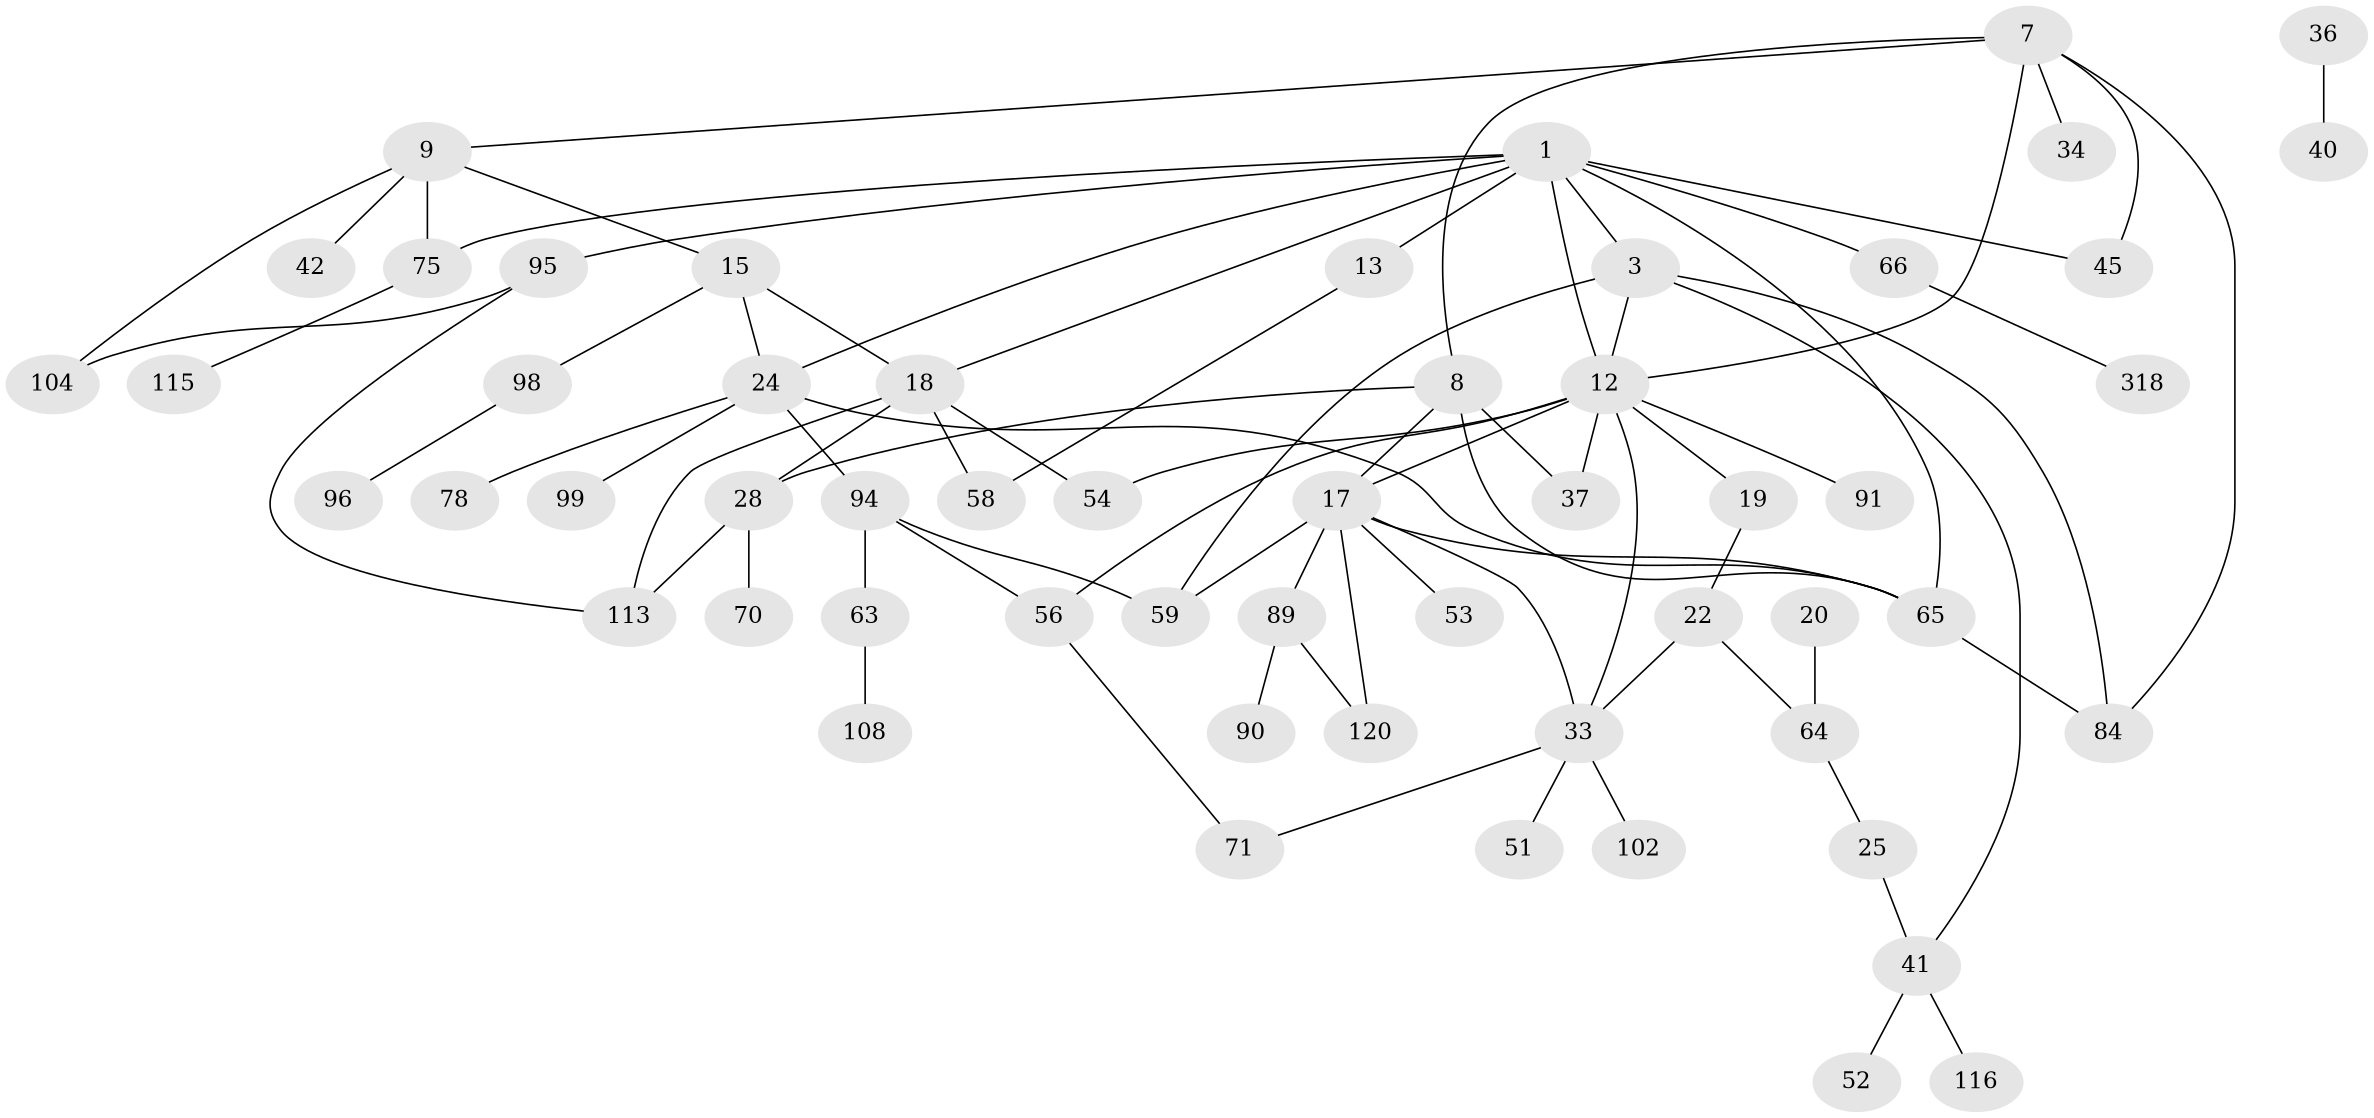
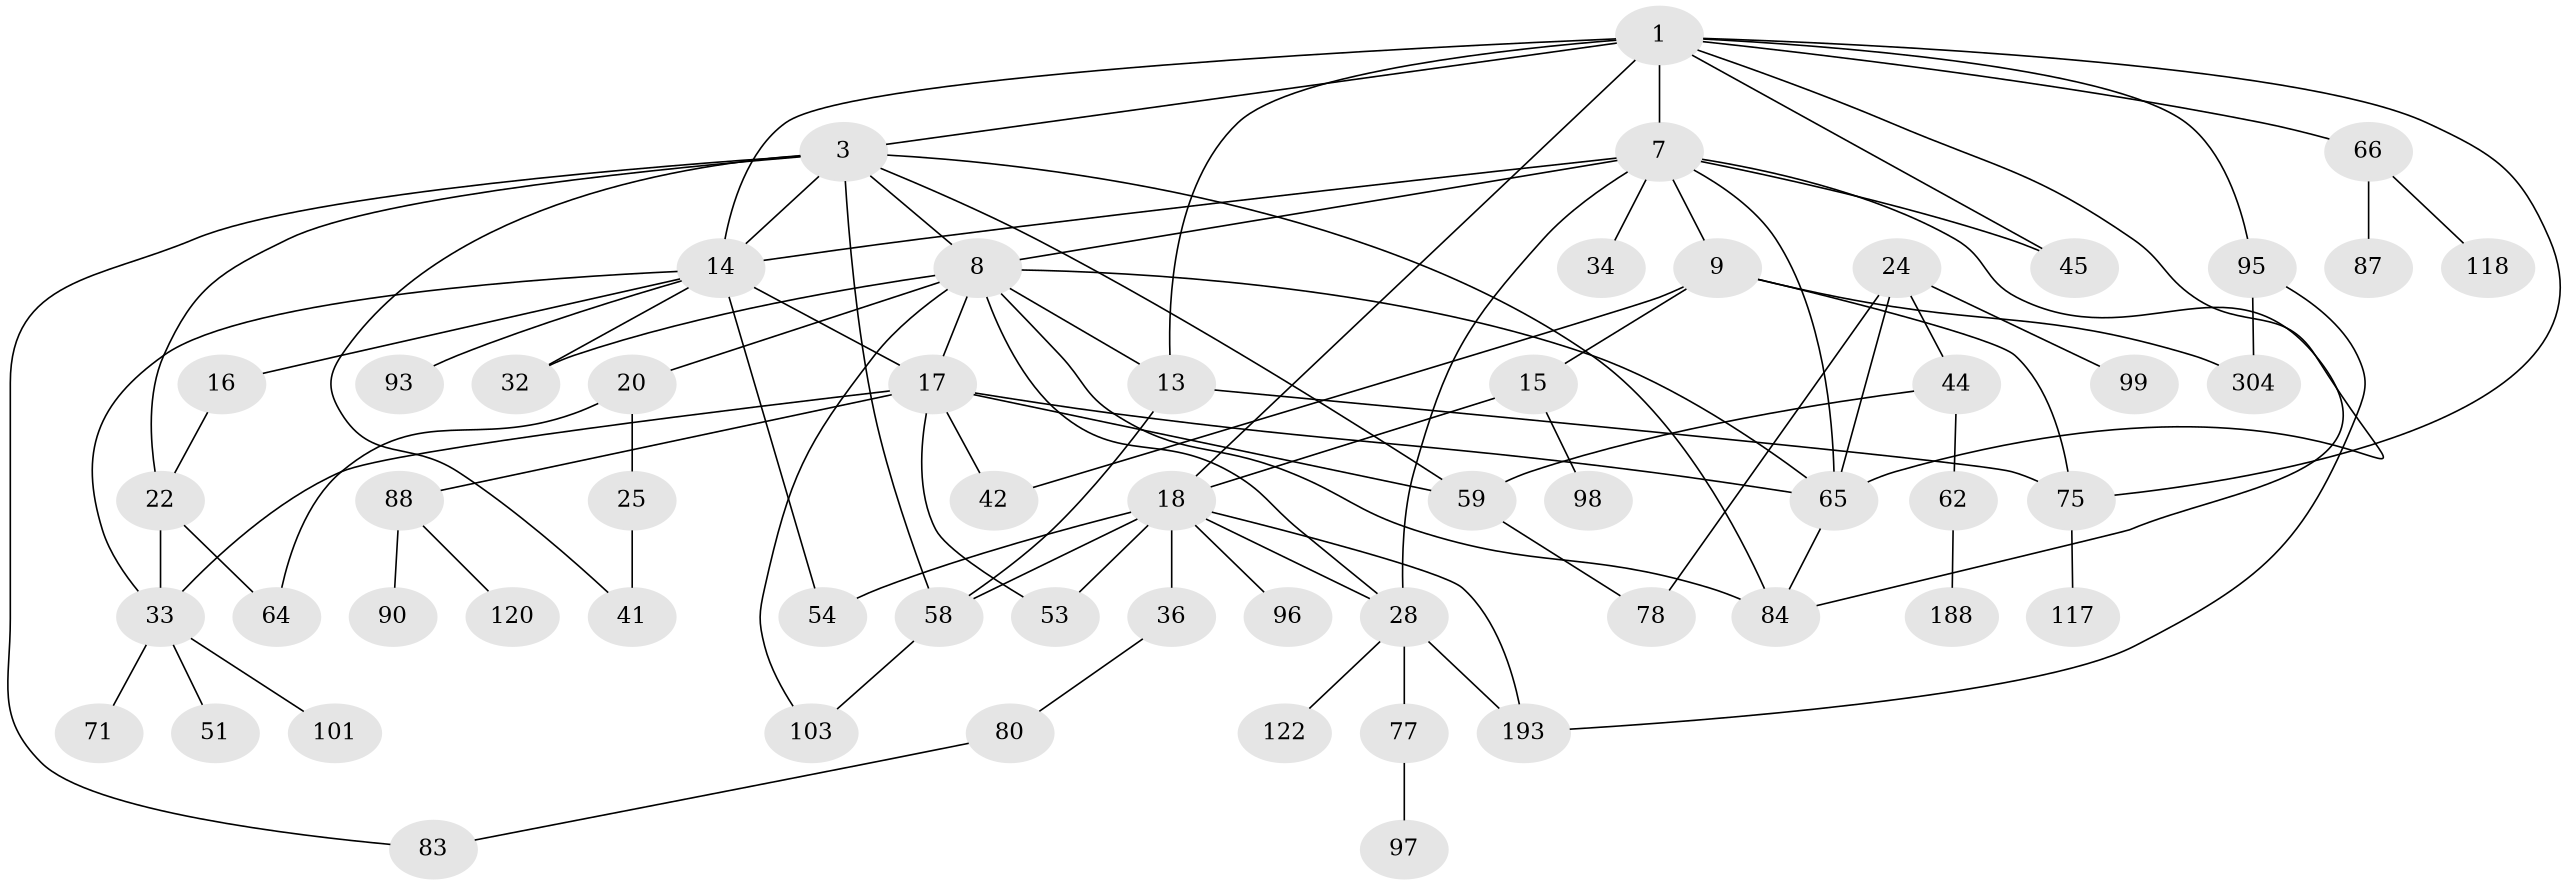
(2324, 152) -> (1010, 733)
none -> (397, 208)
none -> (911, 210)
(1147, 241) -> (1660, 94)
none -> (2369, 268)
none -> (1808, 308)
(751, 326) -> none
none -> (805, 326)
none -> (1075, 326)
none -> (1465, 339)
(53, 384) -> (2254, 384)
(174, 384) -> (2073, 617)
(1605, 384) -> (721, 268)
(2143, 384) -> (2488, 268)
none -> (874, 409)
none -> (1627, 429)
(433, 443) -> (1230, 559)
none -> (1344, 498)
(865, 501) -> (1957, 384)
(1576, 501) -> (516, 384)
(1754, 501) -> (222, 384)
(1870, 501) -> (400, 384)
none -> (1544, 548)
none -> (1114, 559)
none -> (1172, 559)
(629, 617) -> (1524, 733)
(749, 617) -> (1404, 733)
(865, 617) -> (1954, 501)
(1049, 617) -> none
(1282, 617) -> (400, 501)
(1354, 617) -> (963, 443)
none -> (811, 733)
(865, 733) -> (1952, 617)
none -> (1285, 733)
(1844, 792) -> (632, 440)
none -> (434, 850)
none -> (1404, 850)
(1639, 850) -> (335, 733)
(1857, 1082) -> none
(1976, 1082) -> none
